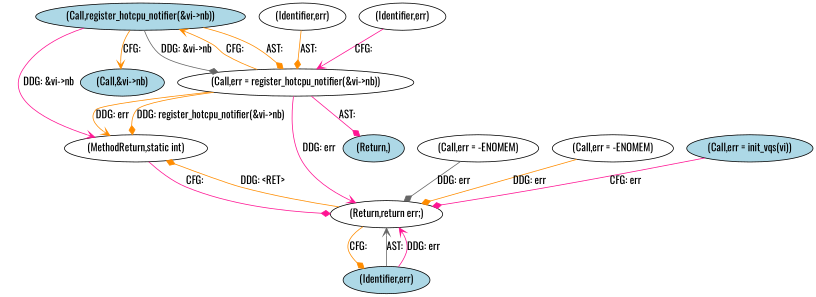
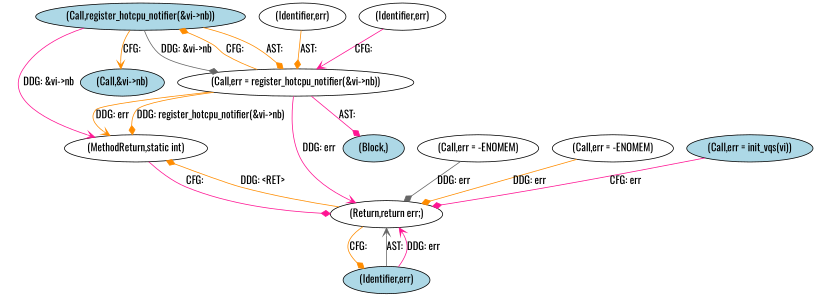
(221, 52) -> (221, 52)
(374, 148) -> (374, 148)
